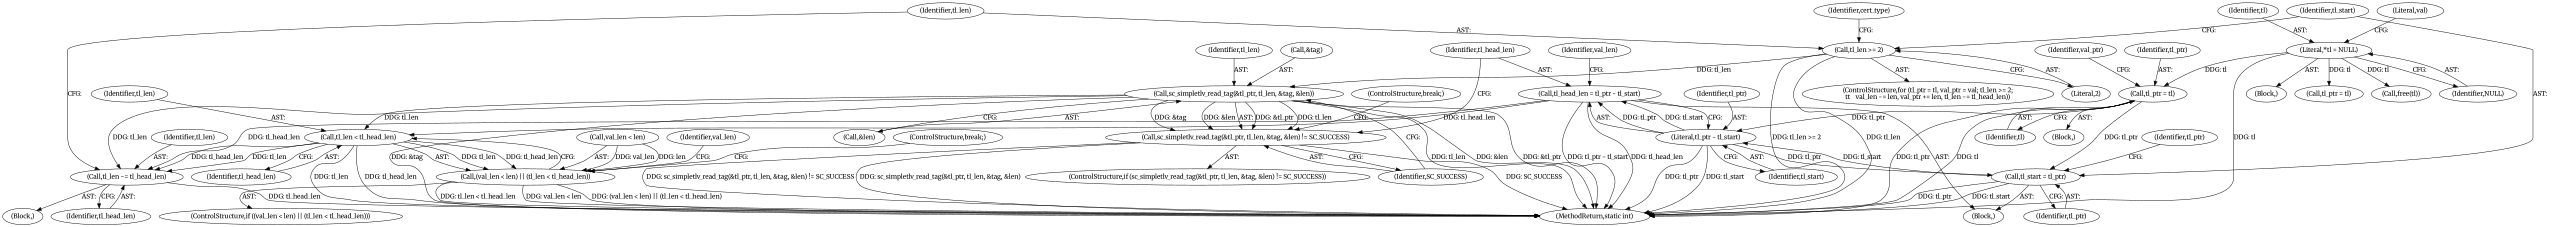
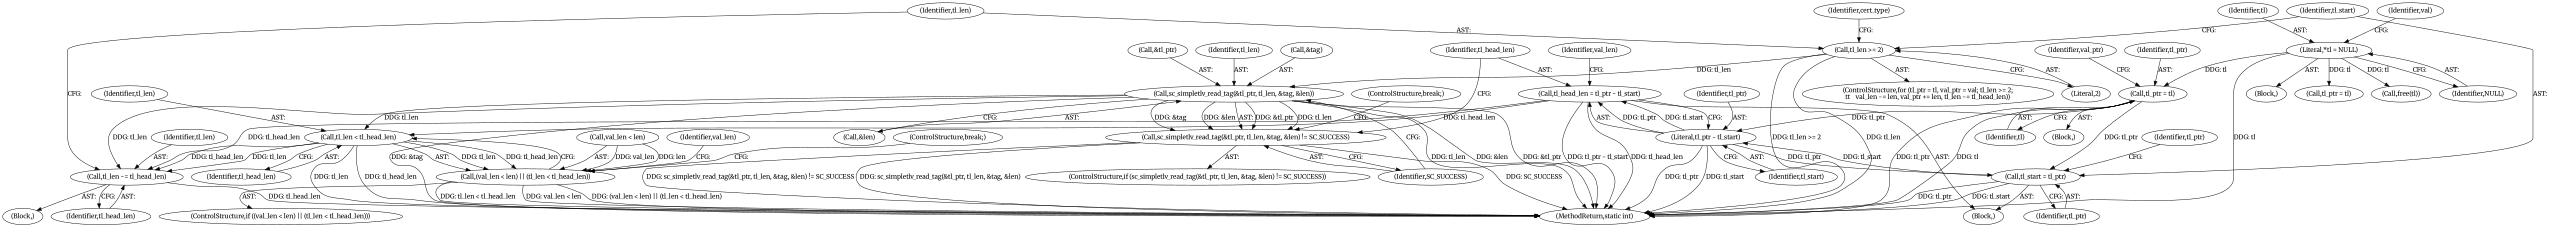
(2410, 11) -> (2410, 11)
none -> (1158, 50)
